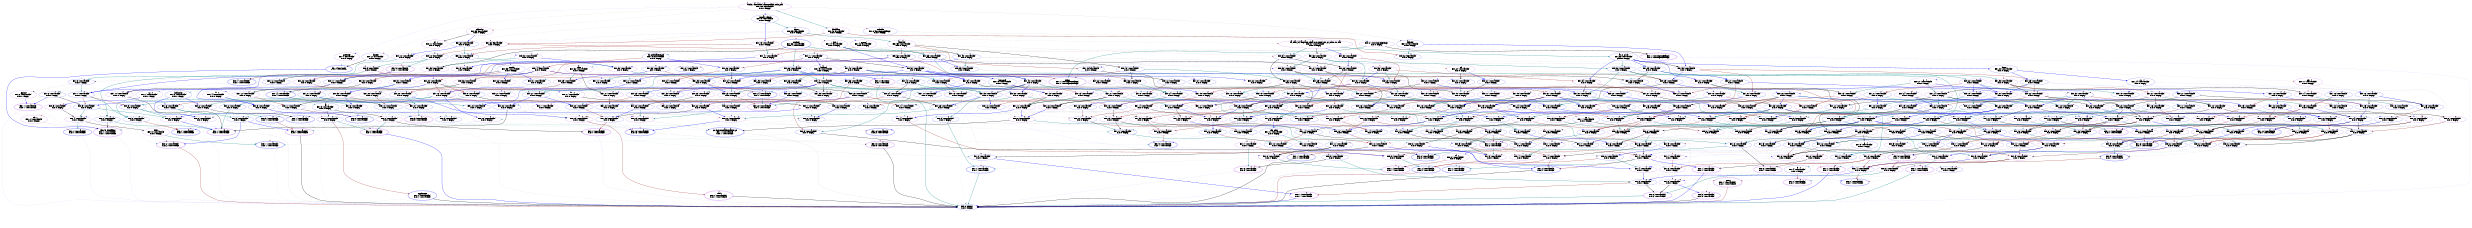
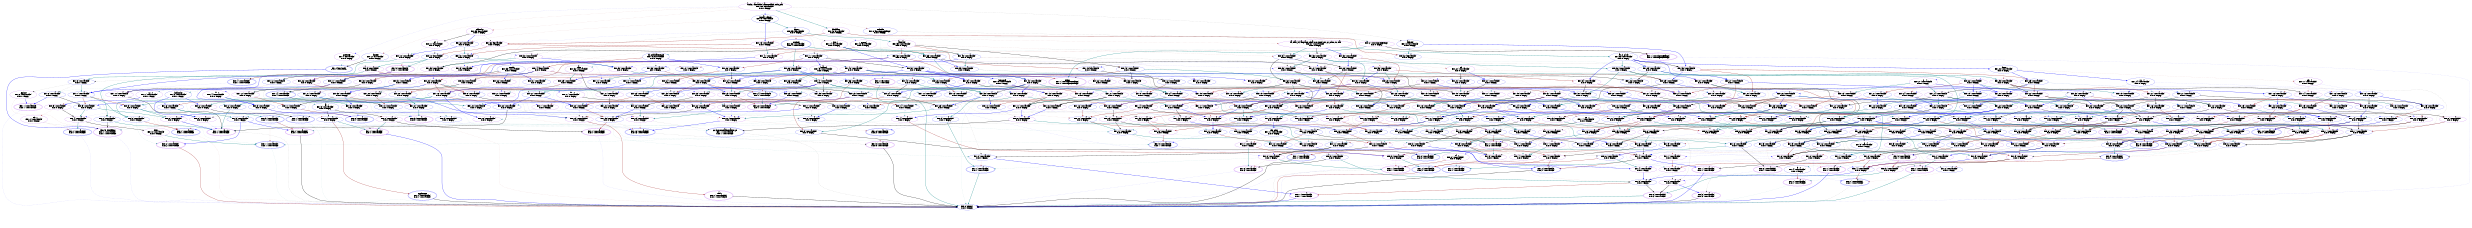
(1624, 57) -> (1624, 57)
(712, 74) -> (712, 74)
(1728, 182) -> none
